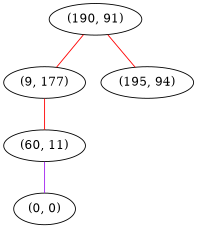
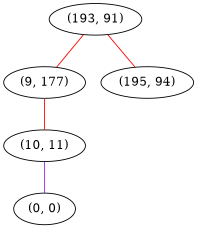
(96, 19) -> (96, 19)
(45, 146) -> (45, 146)
